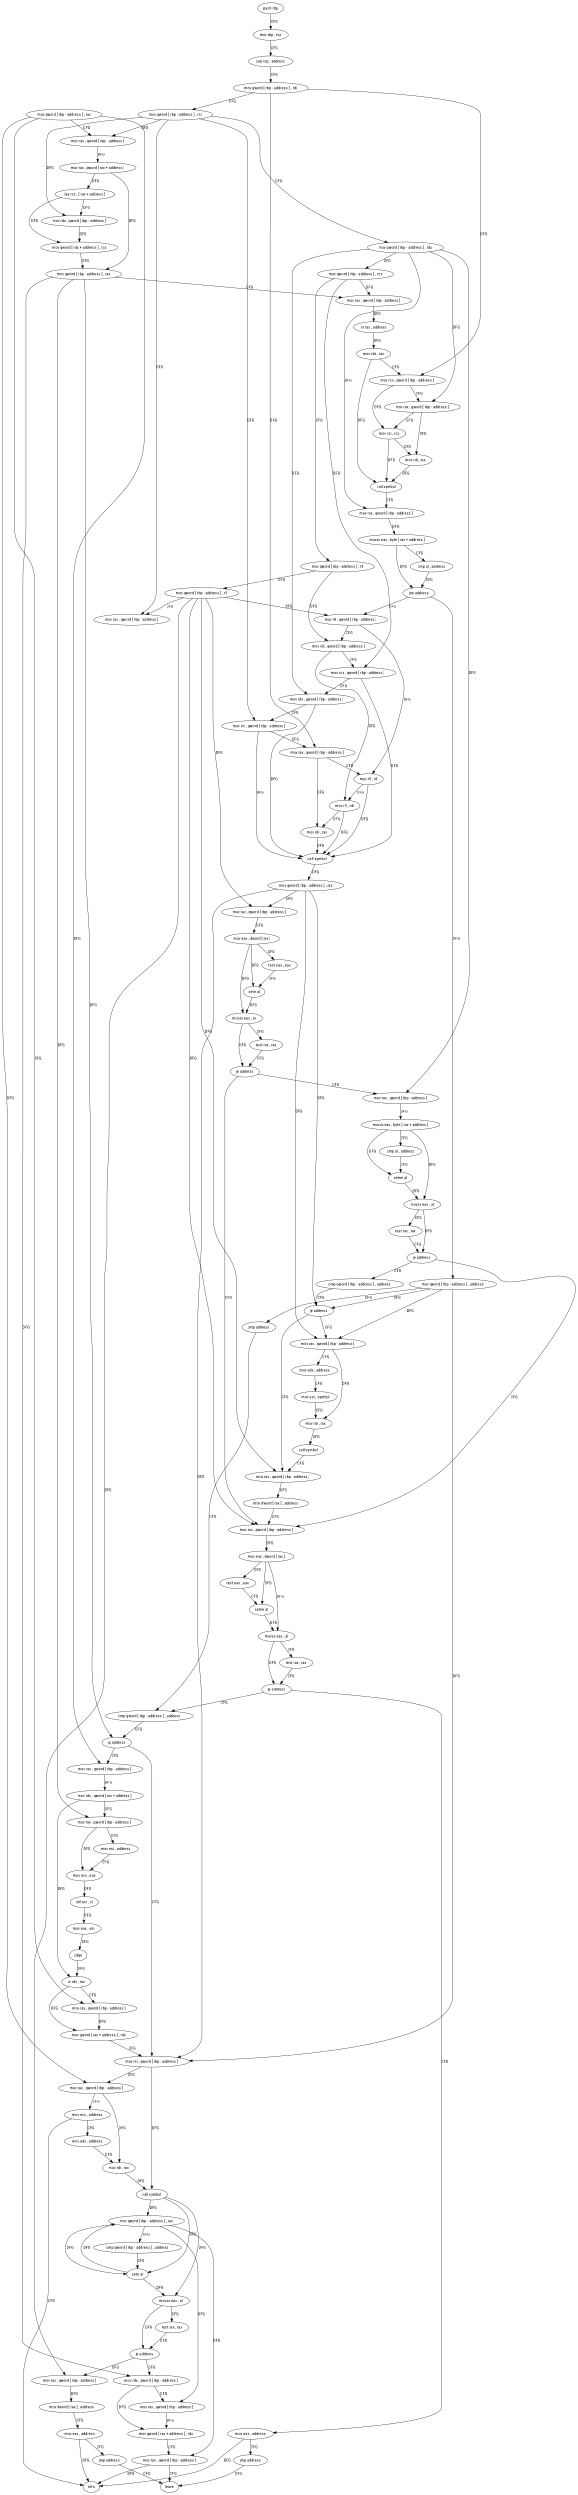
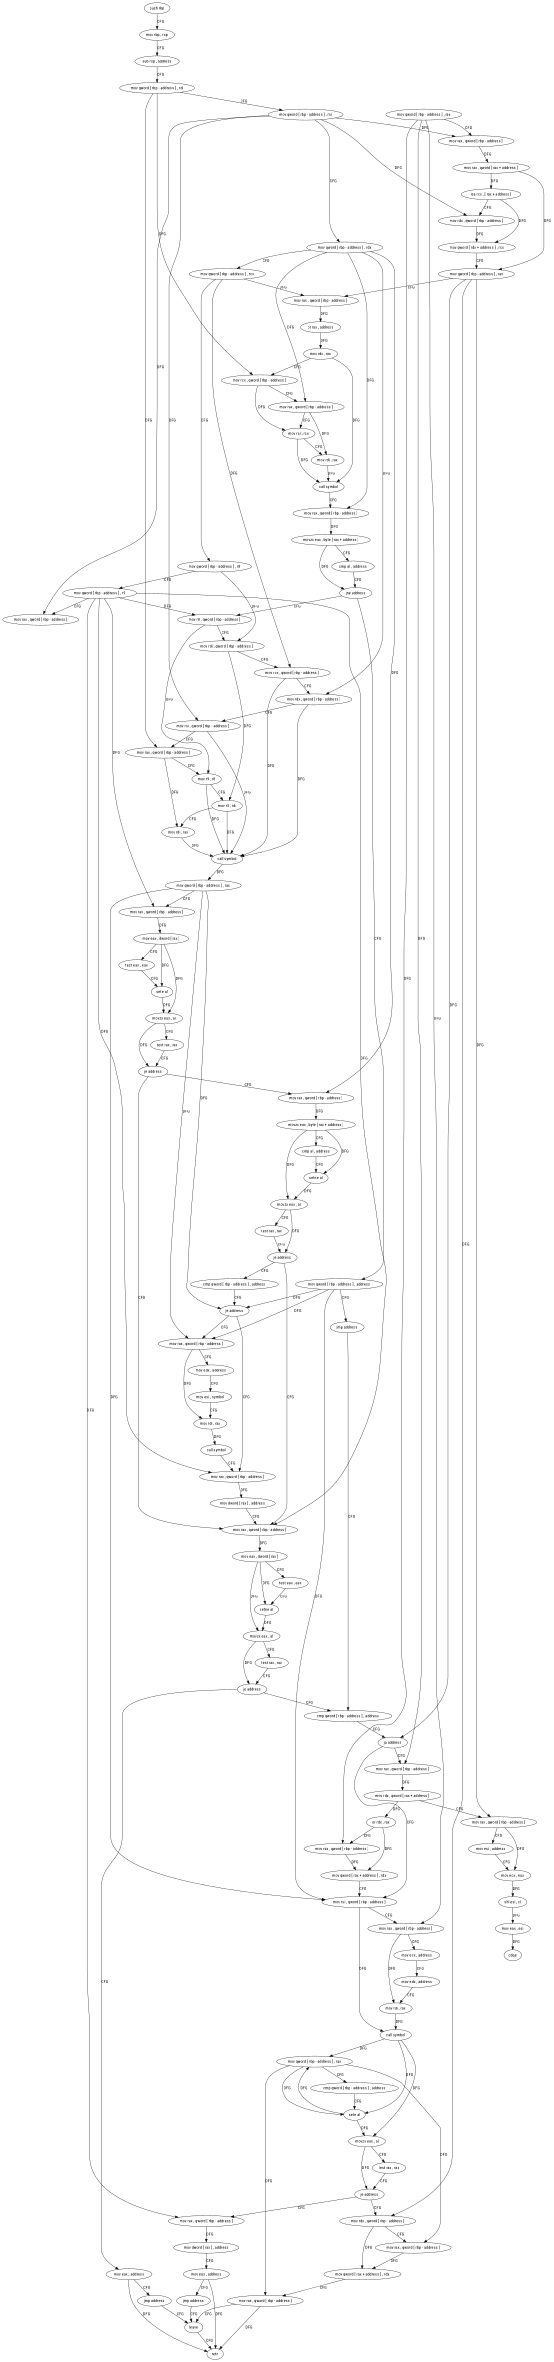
(77, 1967) -> none
(43, 2317) -> (203, 2340)
